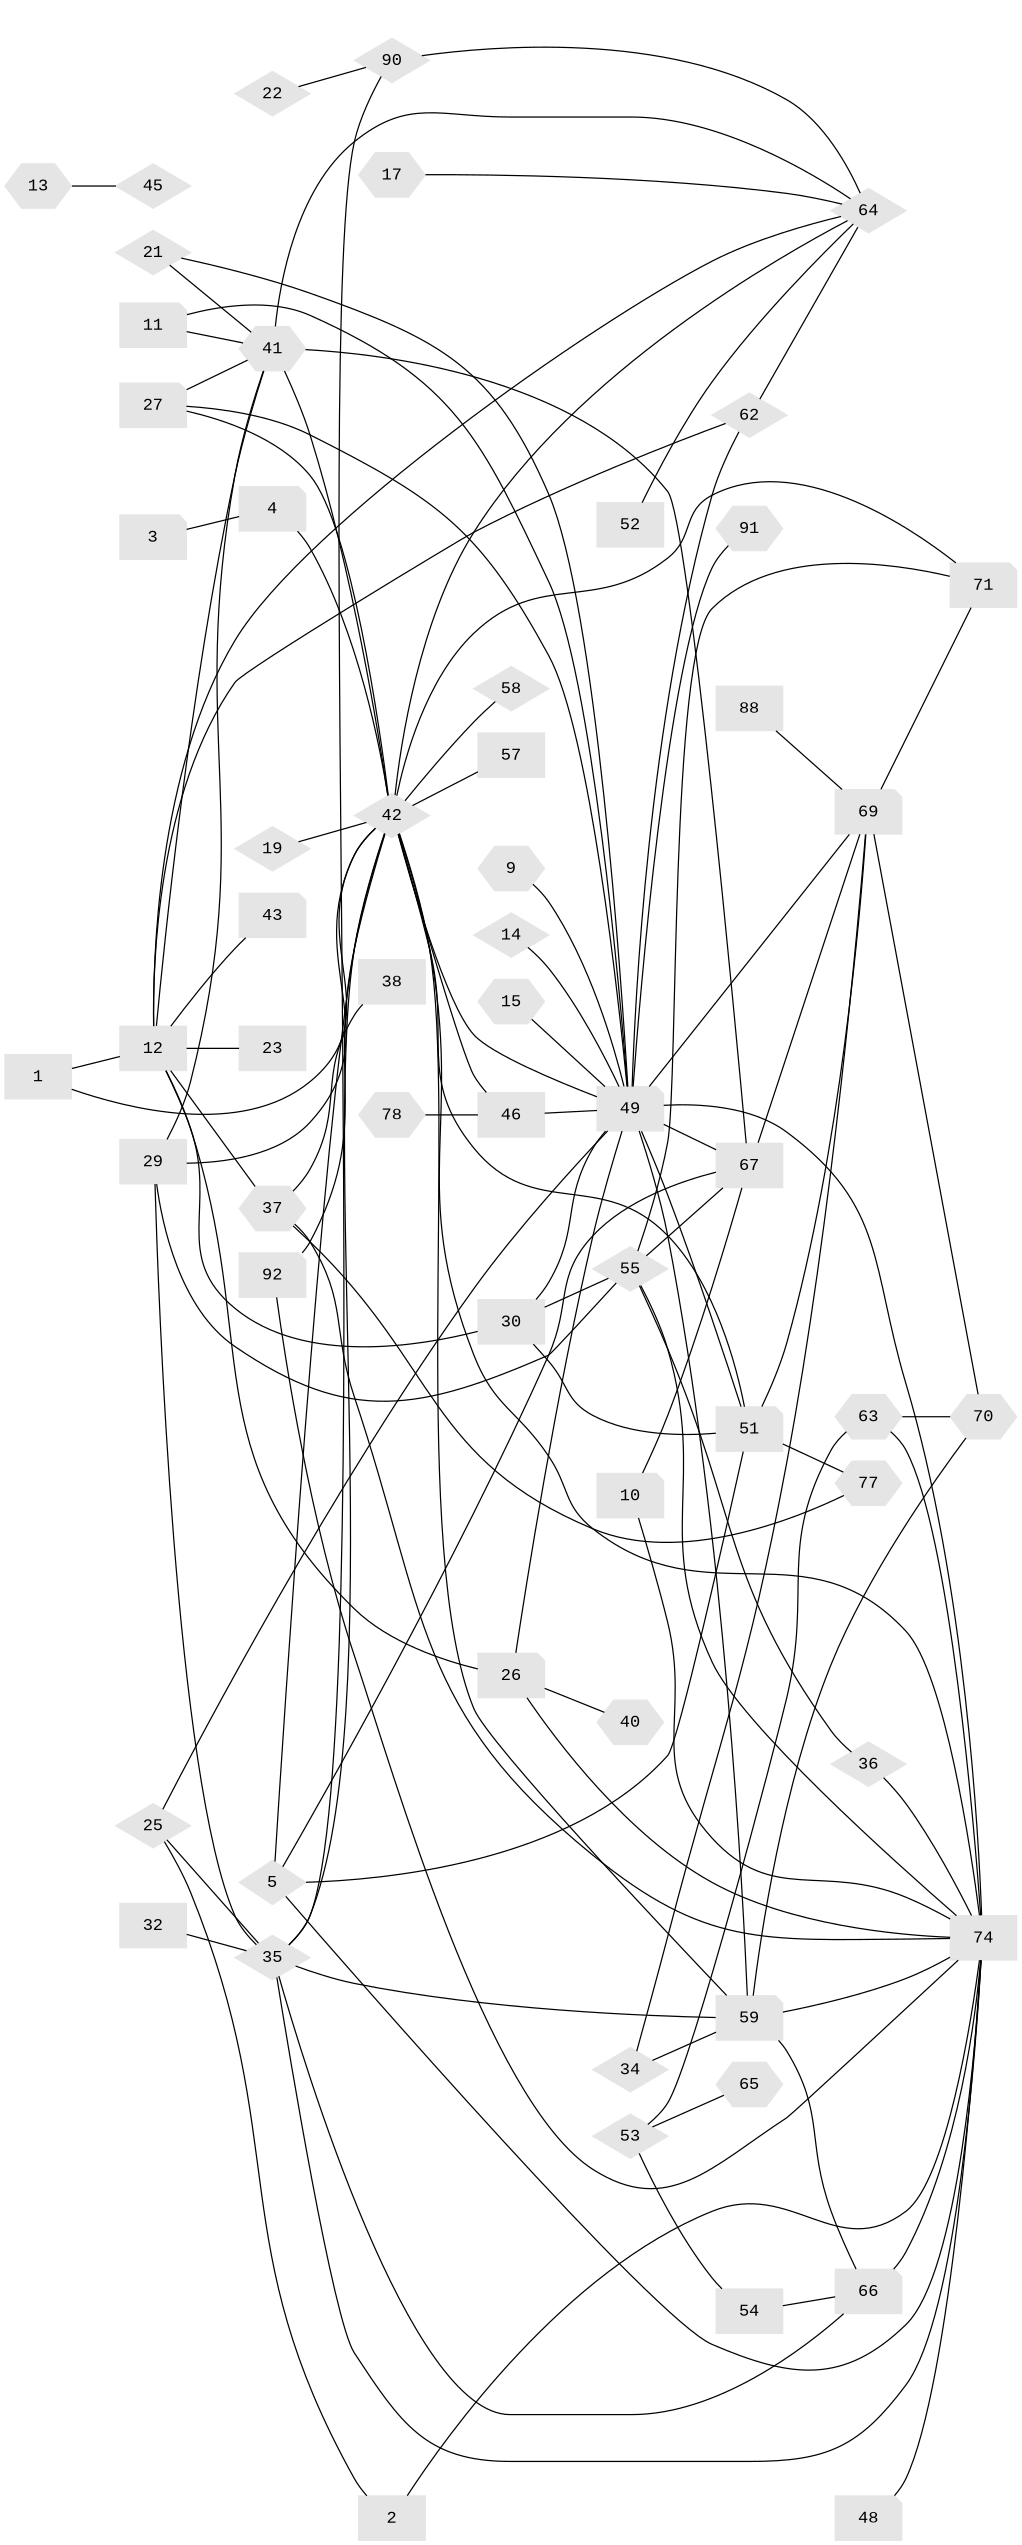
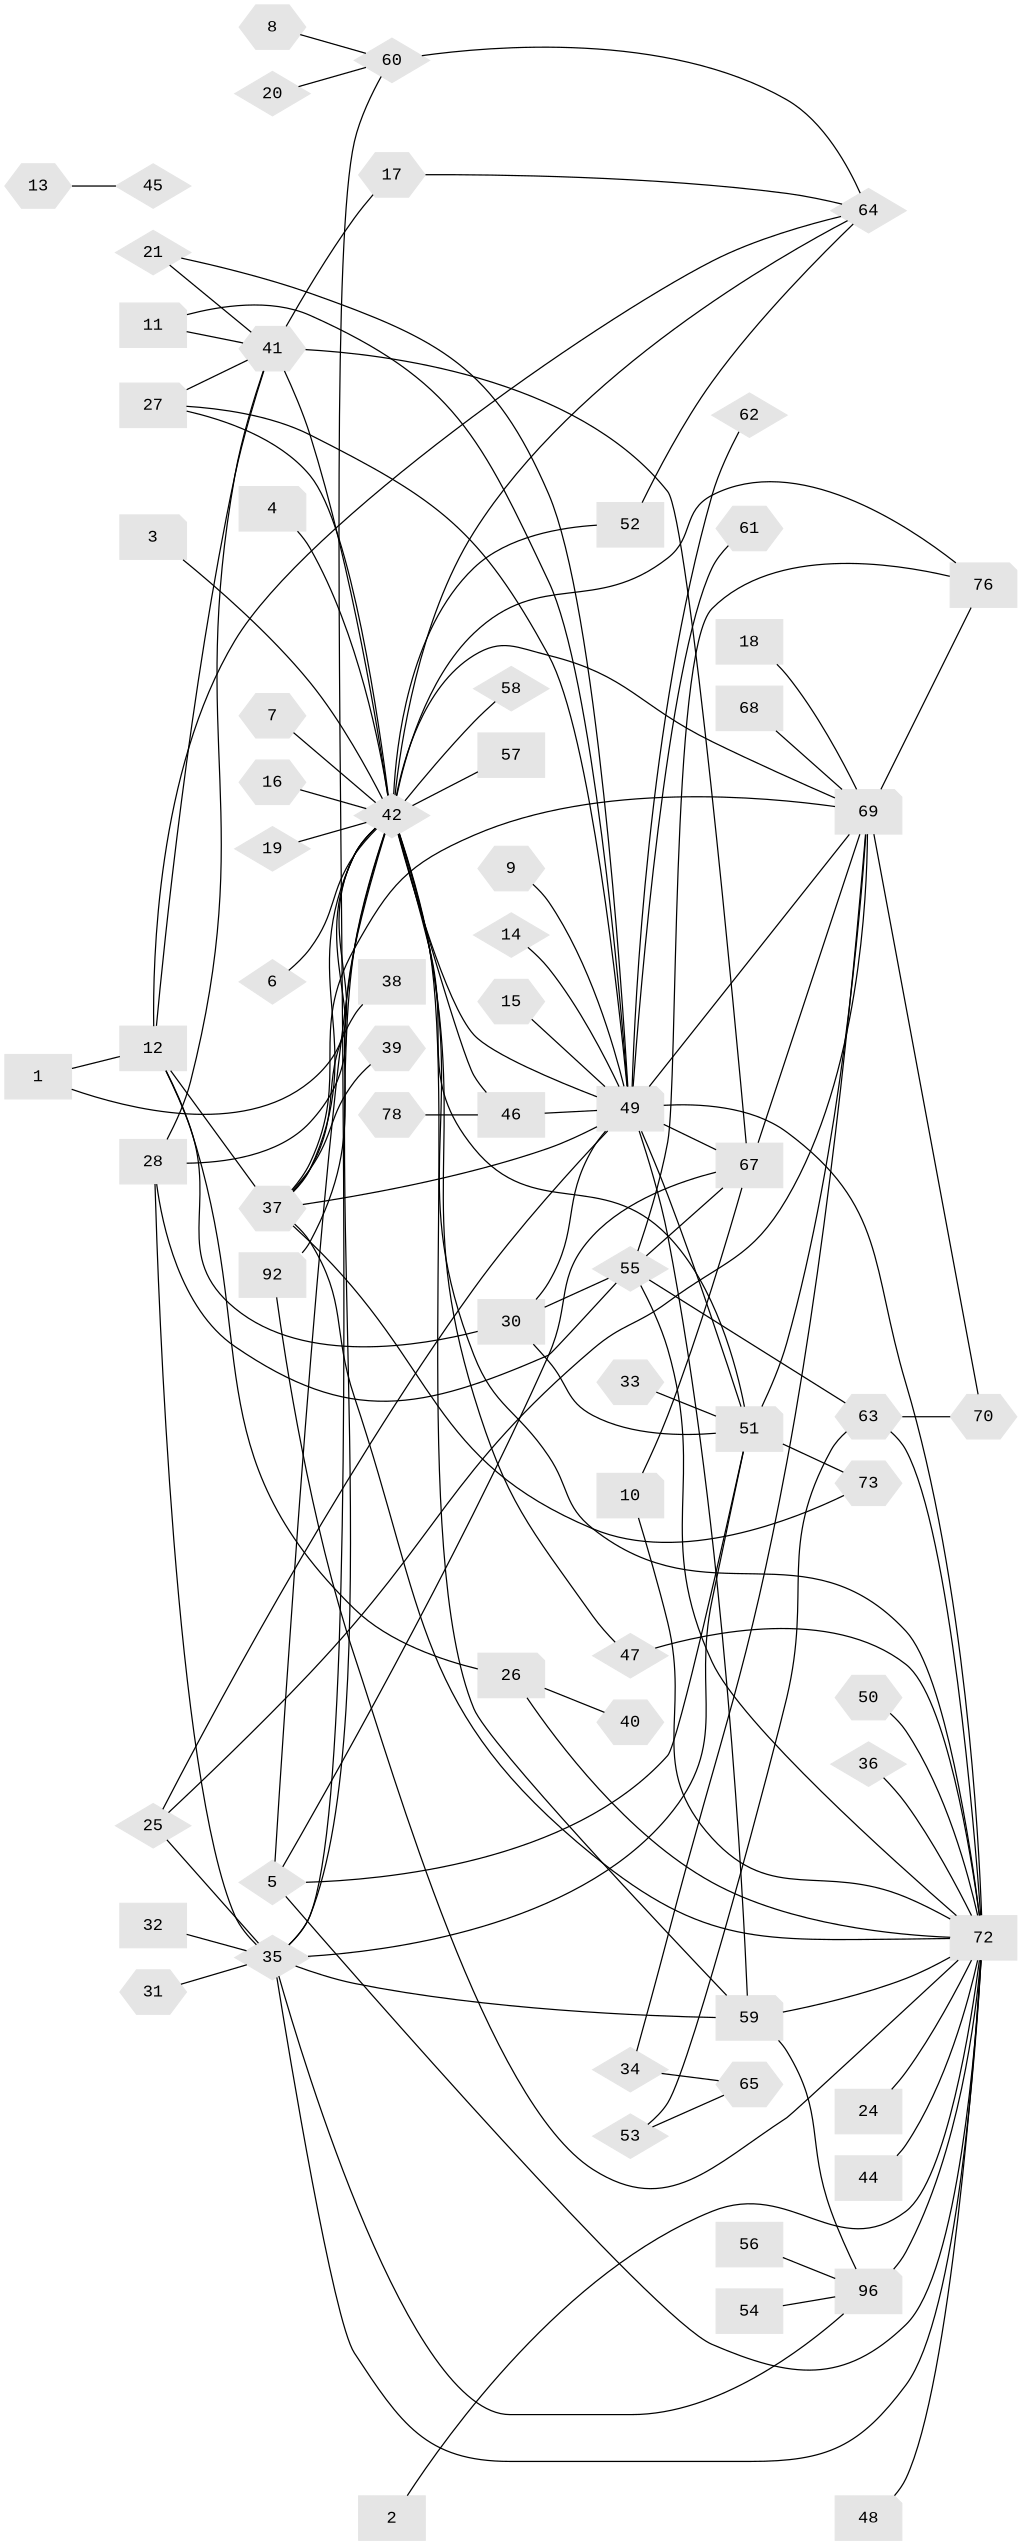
none -> (272, 27)
(392, 60) -> (392, 60)
(272, 94) -> (272, 94)
(505, 117) -> (327, 259)
(809, 313) -> none
(213, 523) -> (297, 667)
(749, 529) -> (749, 529)
(983, 585) -> (983, 585)
none -> (450, 597)
(317, 627) -> none
none -> (749, 642)
none -> (599, 673)
(749, 708) -> (749, 708)
none -> (272, 716)
none -> (272, 782)
none -> (448, 847)
(272, 915) -> none
none -> (330, 980)
none -> (272, 982)
(272, 1048) -> none
none -> (392, 1048)
(153, 1162) -> (153, 1162)
none -> (630, 1382)
(558, 1403) -> (453, 1176)
(869, 1483) -> (869, 1483)
(722, 1503) -> (747, 1341)
none -> (630, 1656)
(823, 1686) -> none
none -> (869, 1698)
none -> (662, 1823)
(983, 1938) -> (983, 1938)
none -> (153, 1992)
(681, 2048) -> (690, 2077)
none -> (869, 2112)
(259, 2171) -> (591, 1351)
none -> (869, 2178)
(674, 2221) -> none
none -> (749, 2245)
(869, 2291) -> (869, 2291)
